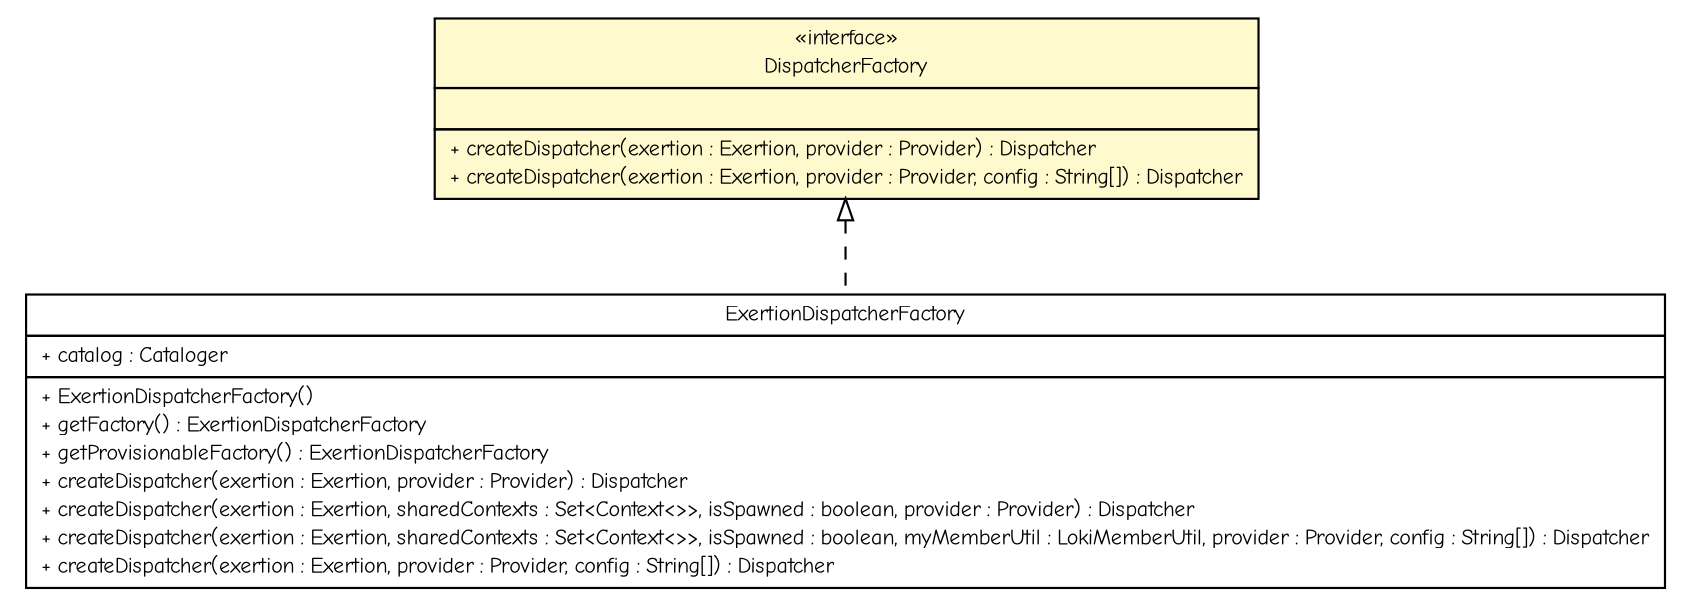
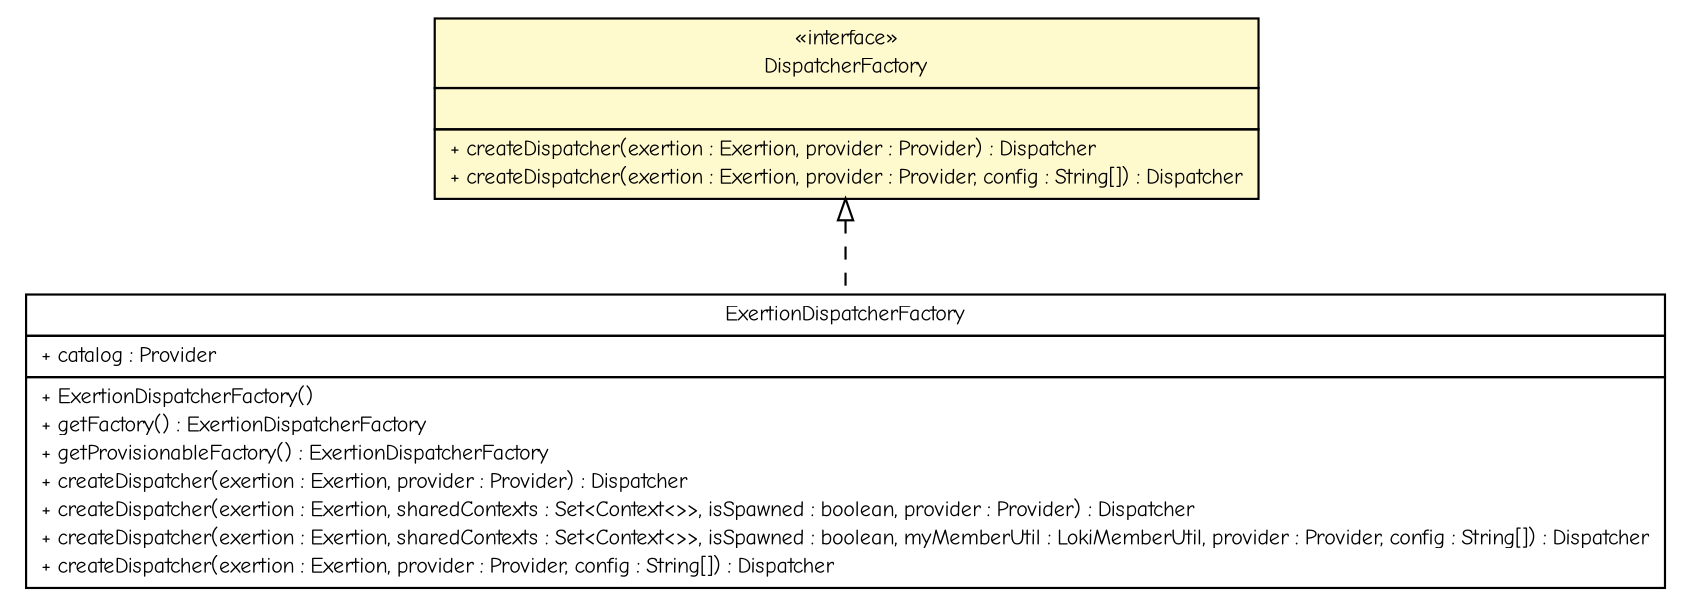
(135, 355) -> (129, 355)
